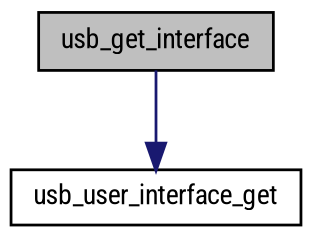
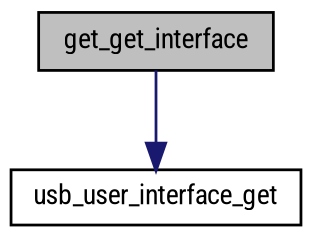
(156, 41) -> (156, 41)
